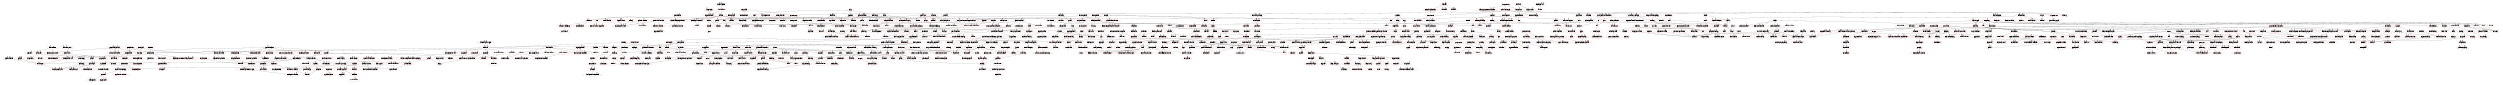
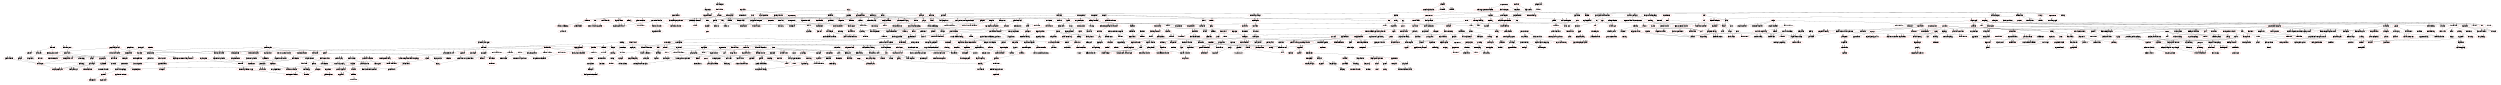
(53, 48) -> (53, 48)
(297, 59) -> (296, 59)
